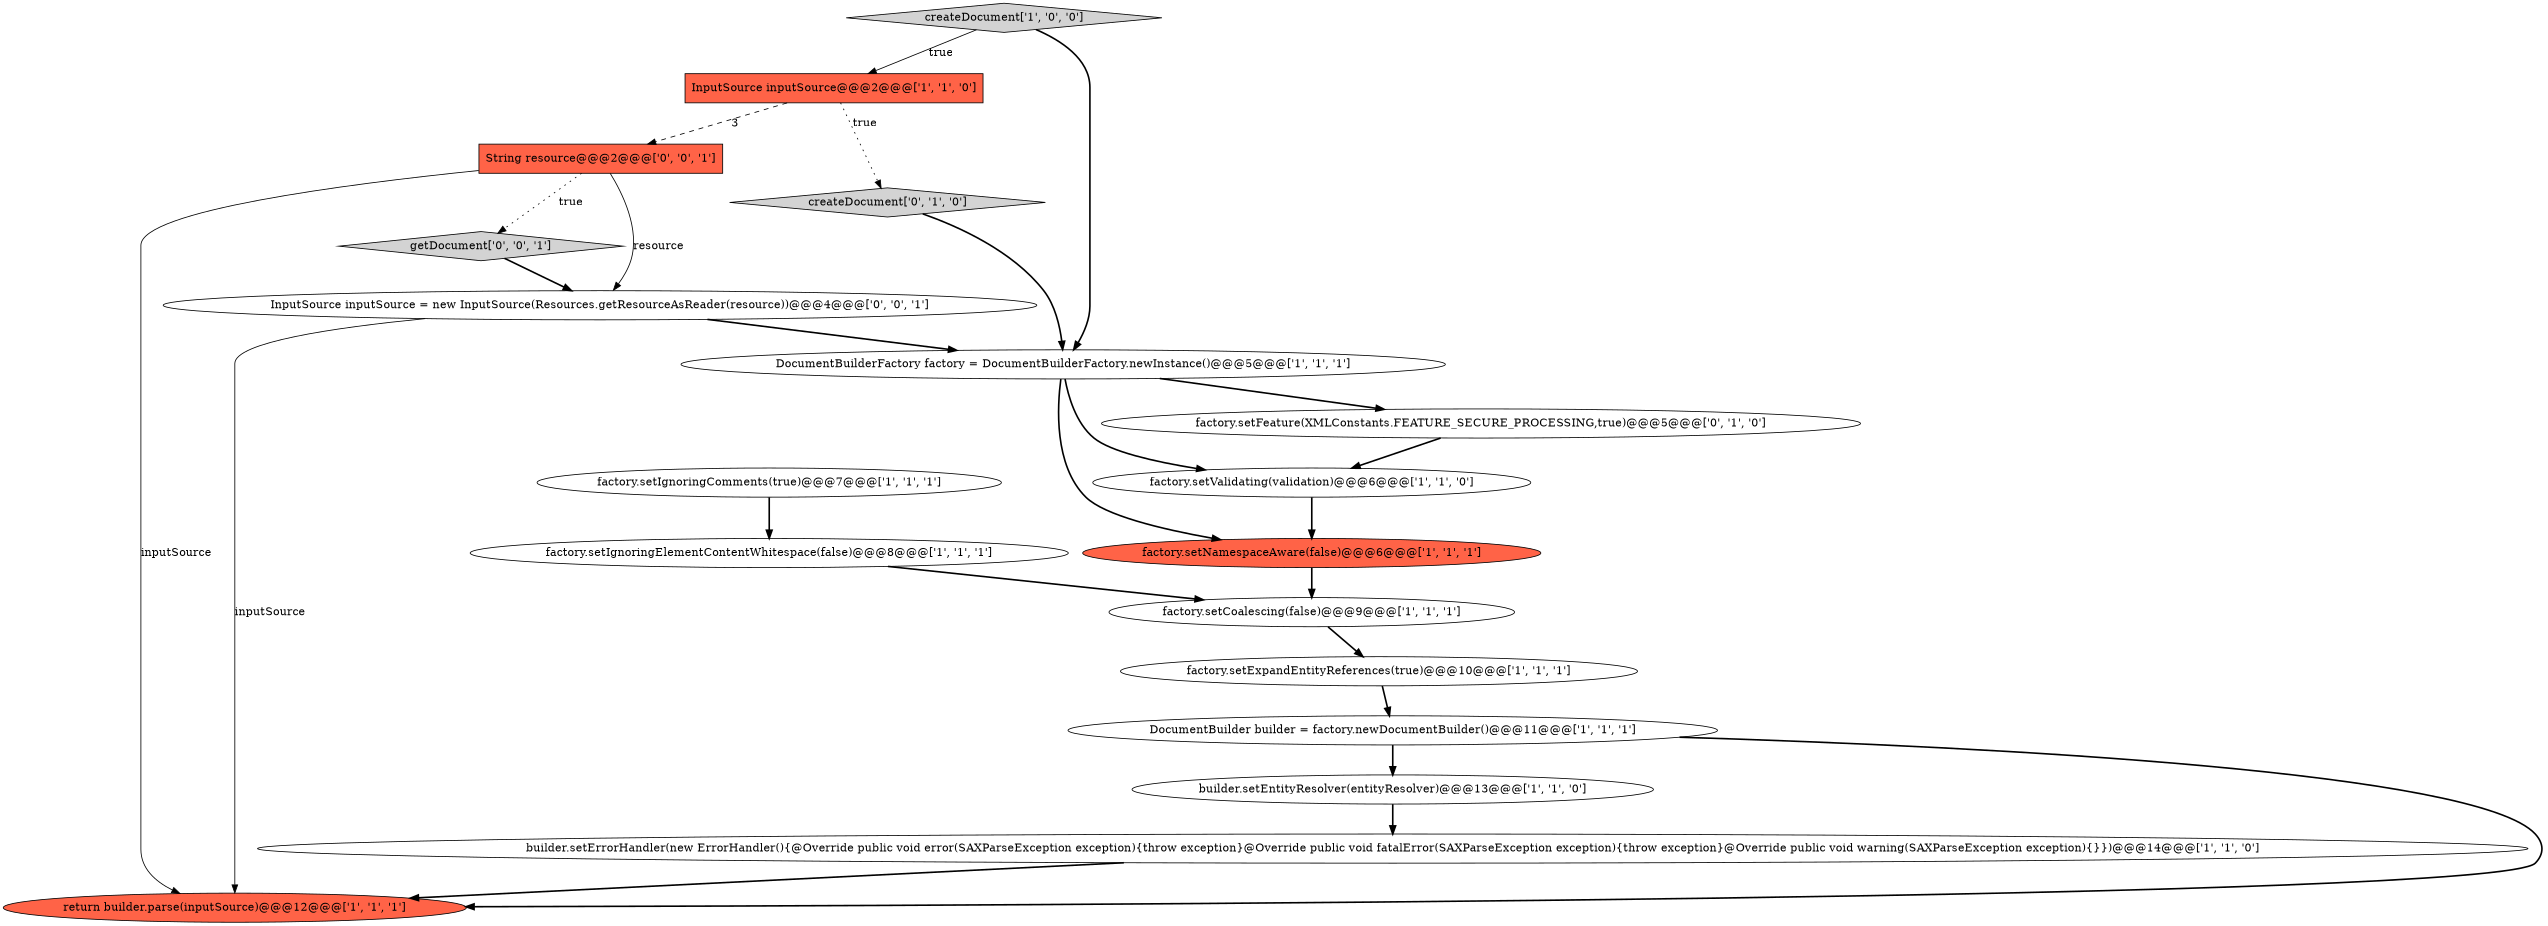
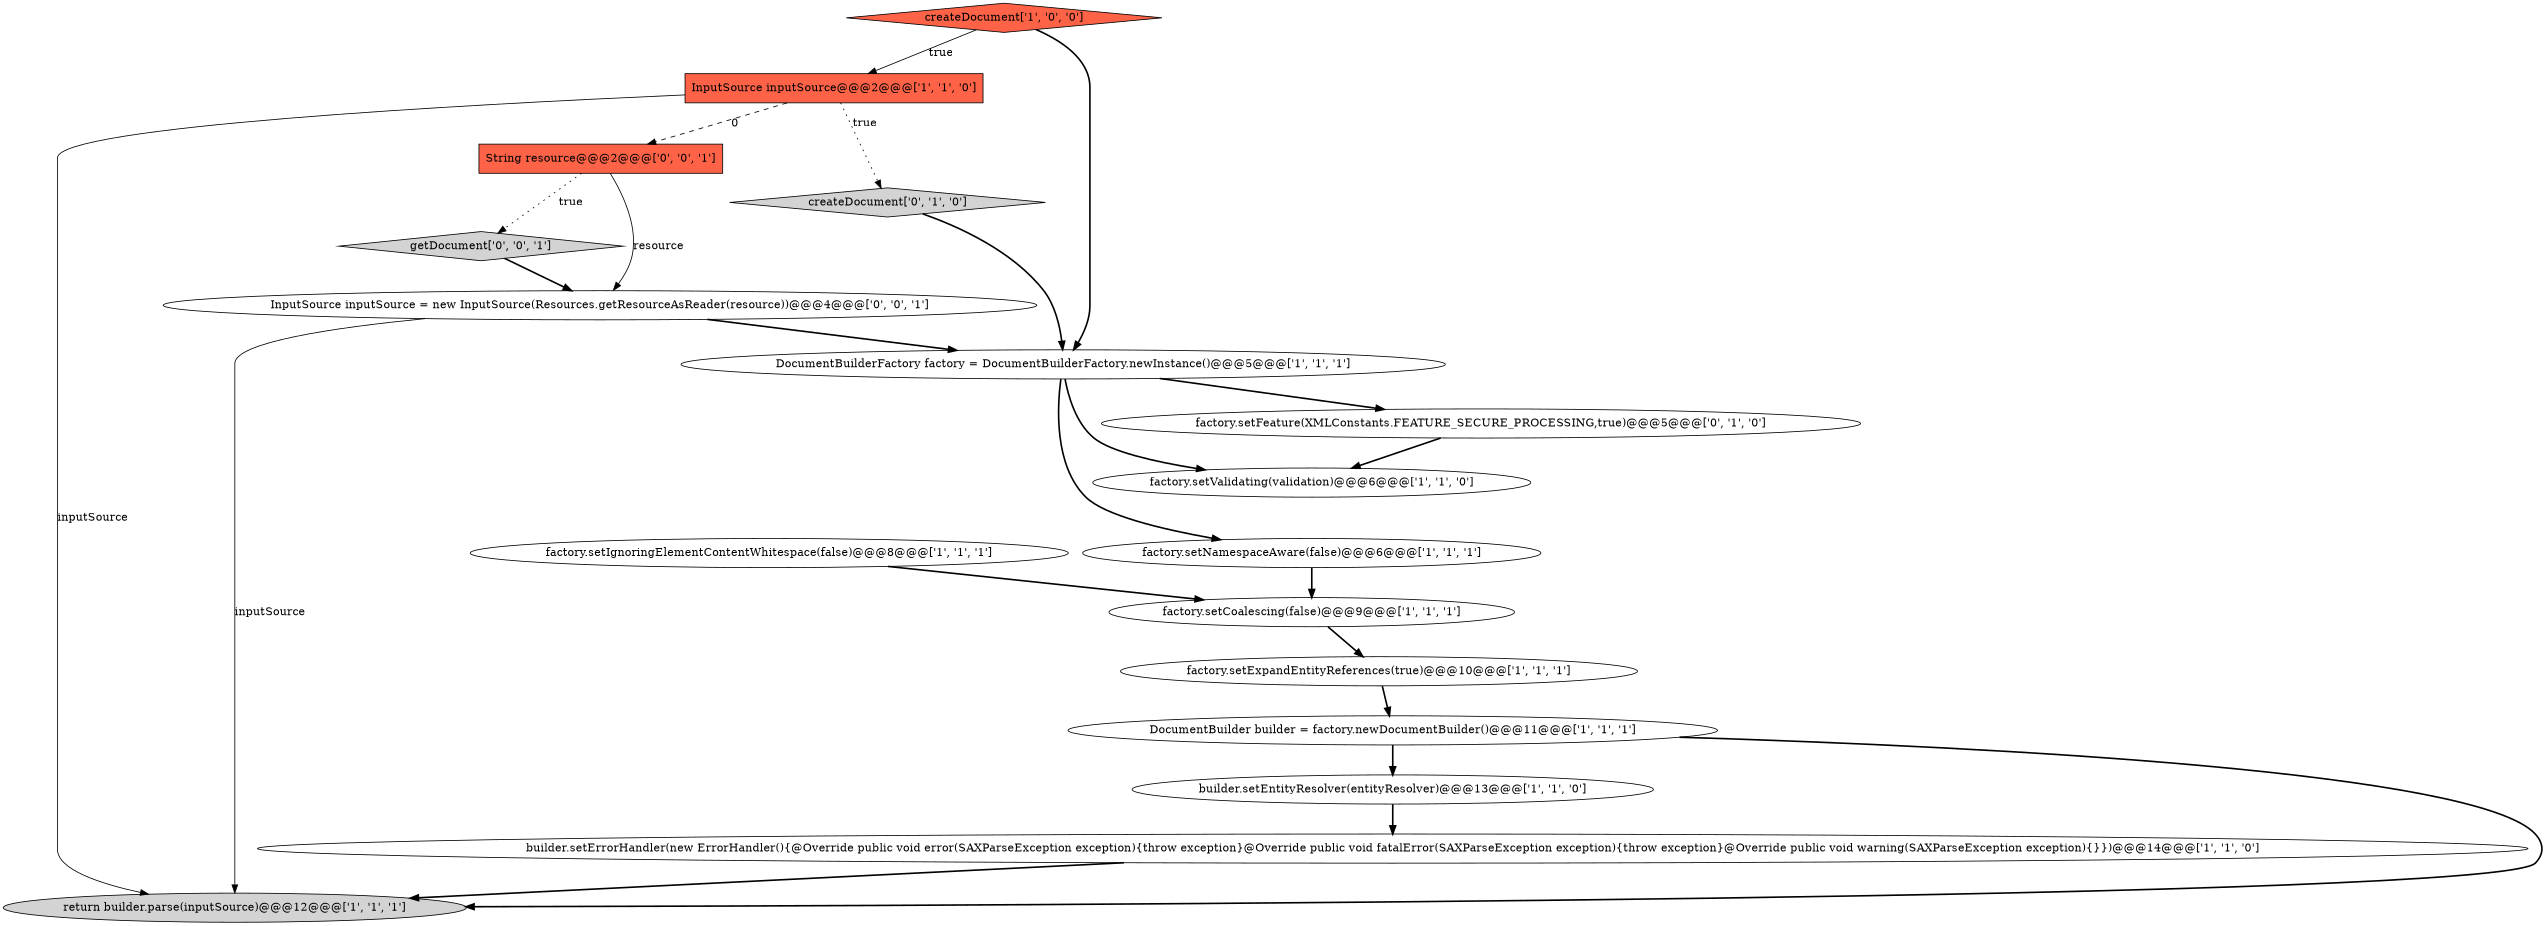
(1004, 18) -> (1004, 18)
(735, 123) -> (735, 123)
(141, 399) -> (57, 236)
(769, 483) -> none
(1312, 514) -> none
(1312, 553) -> (1312, 553)
(235, 908) -> (235, 908)
